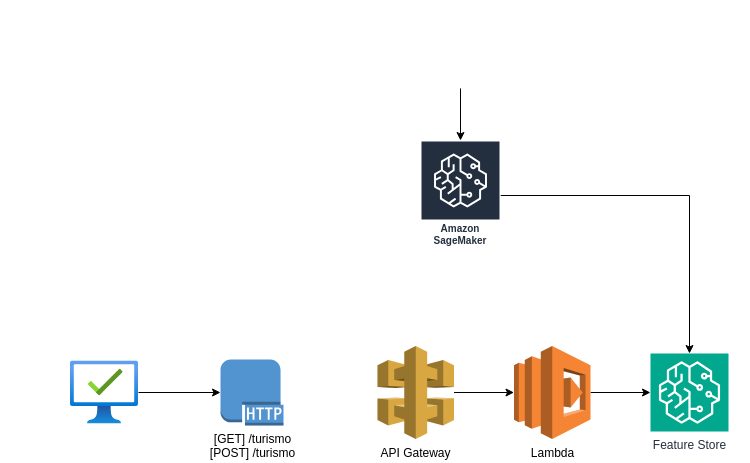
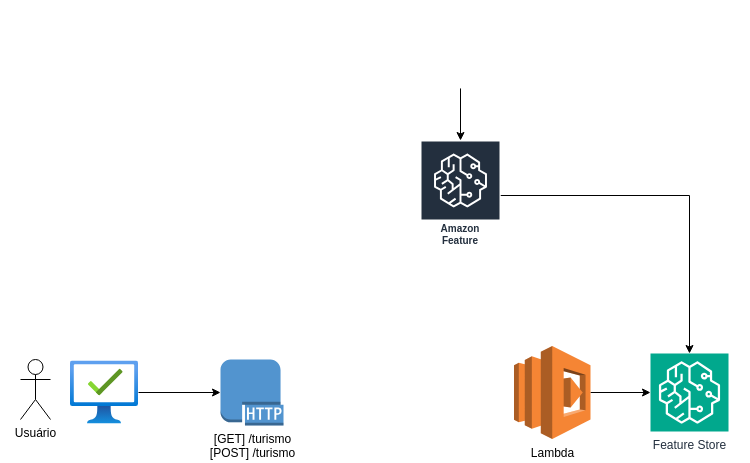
(461, 235) -> (461, 241)
none -> (36, 390)
(416, 393) -> none
(480, 393) -> none
